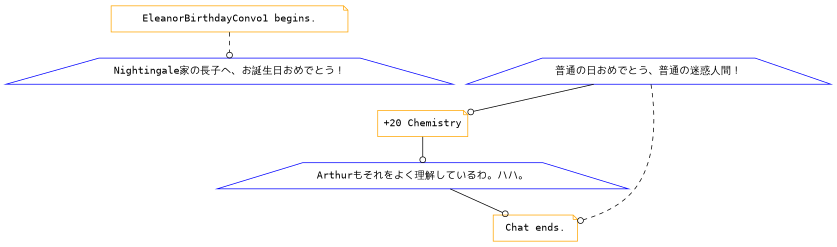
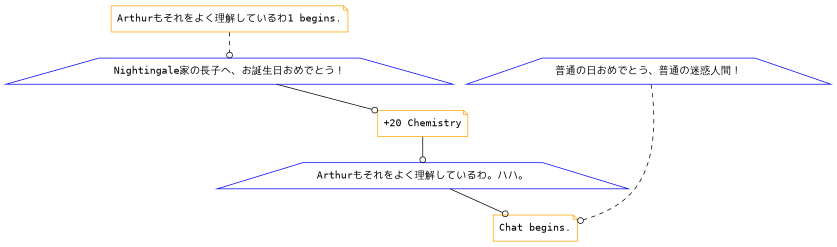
(230, 19) -> (230, 19)
(534, 98) -> (324, 97)
(535, 228) -> (535, 228)
